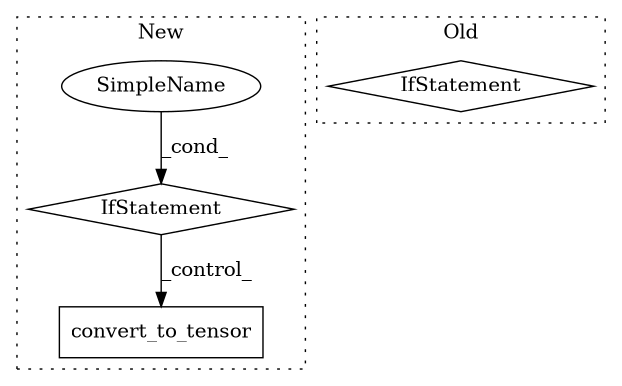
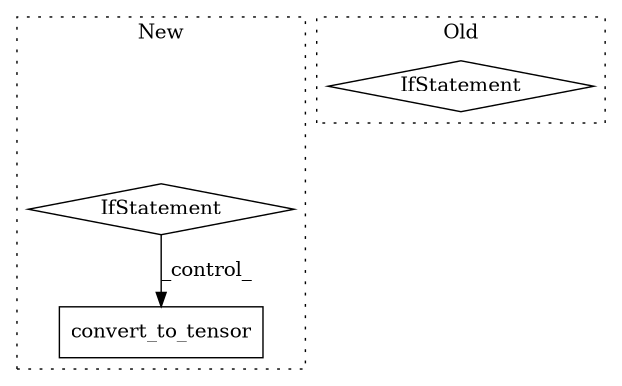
(161, 86) -> none
